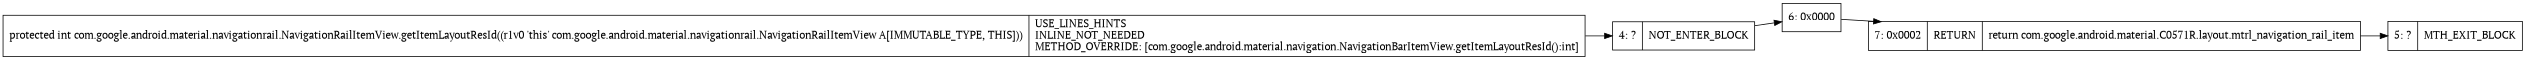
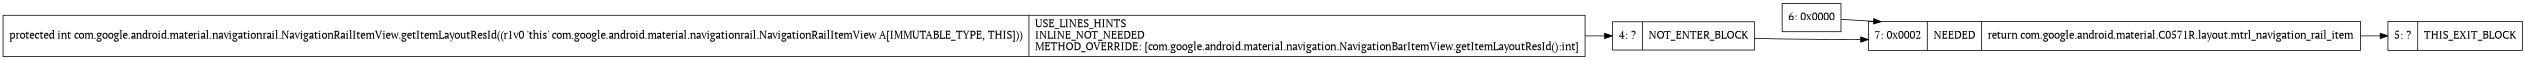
(1765, 24) -> (1808, 39)
(1955, 36) -> (1954, 36)
(2470, 36) -> (2470, 36)
